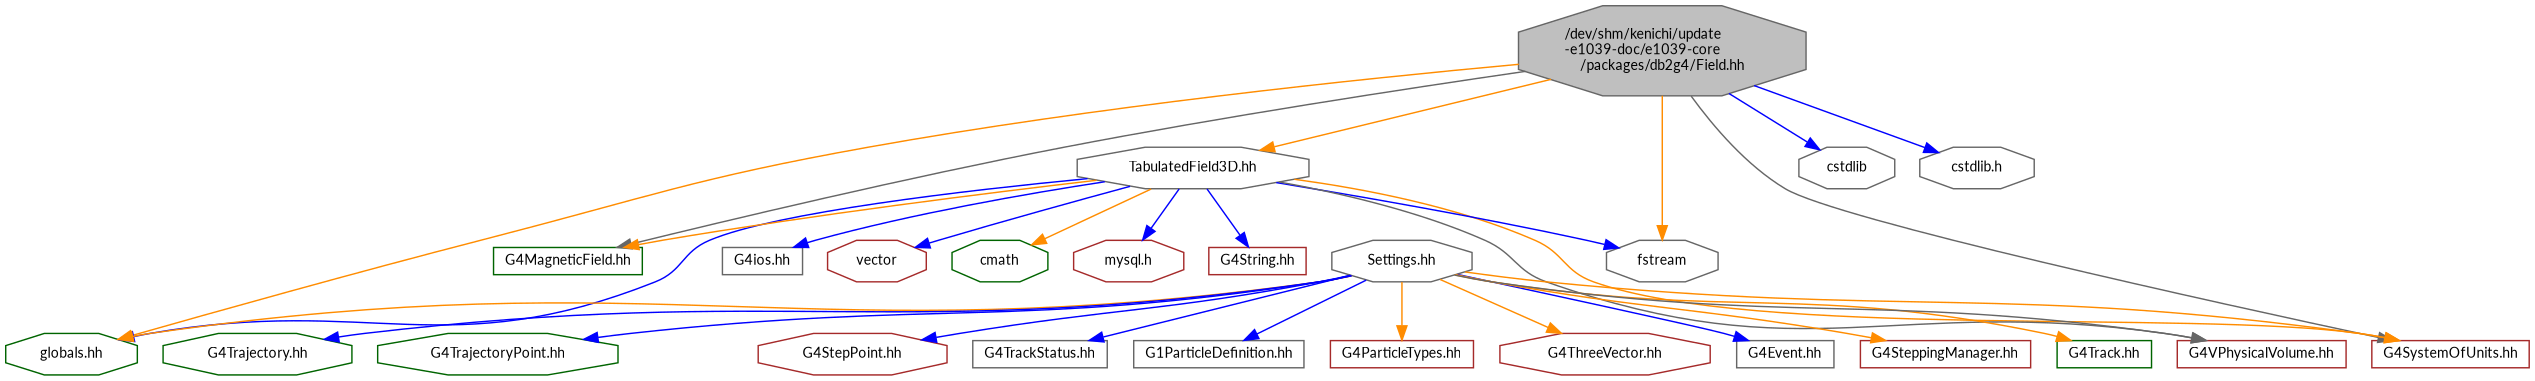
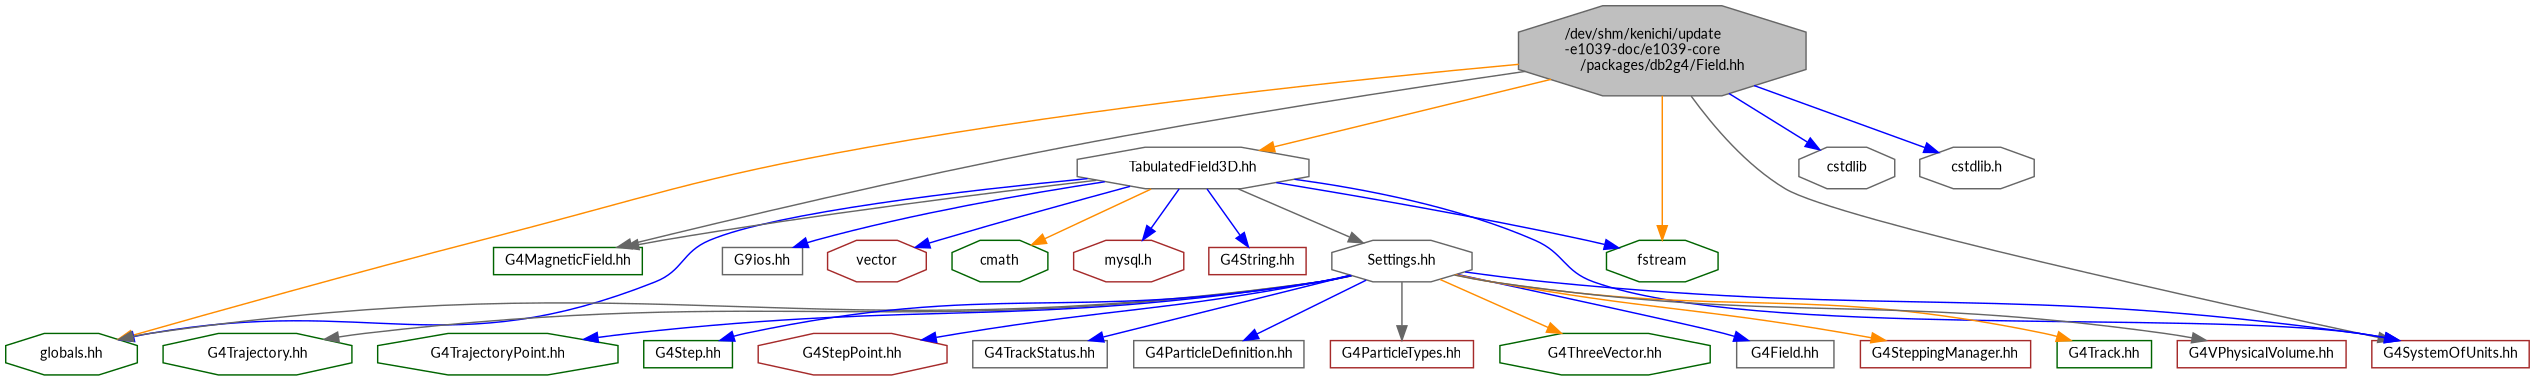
(867, 209) -> (867, 209)
(762, 261) -> (762, 261)
(1662, 261) -> (1662, 261)
(1581, 276) -> (1581, 276)
(1925, 302) -> (1925, 302)
(620, 304) -> (620, 304)
(1402, 304) -> (1402, 304)
(643, 313) -> (643, 313)
(1722, 324) -> (1294, 213)
none -> (688, 354)
(1219, 354) -> (1219, 354)
(1605, 354) -> (1605, 354)
(1785, 354) -> (1785, 354)
